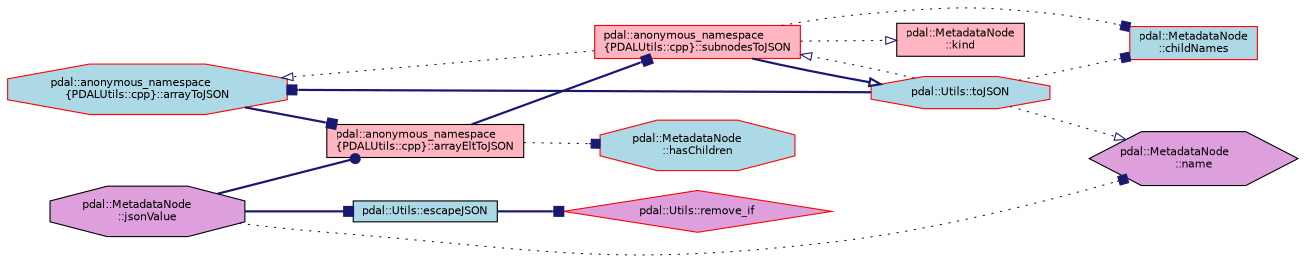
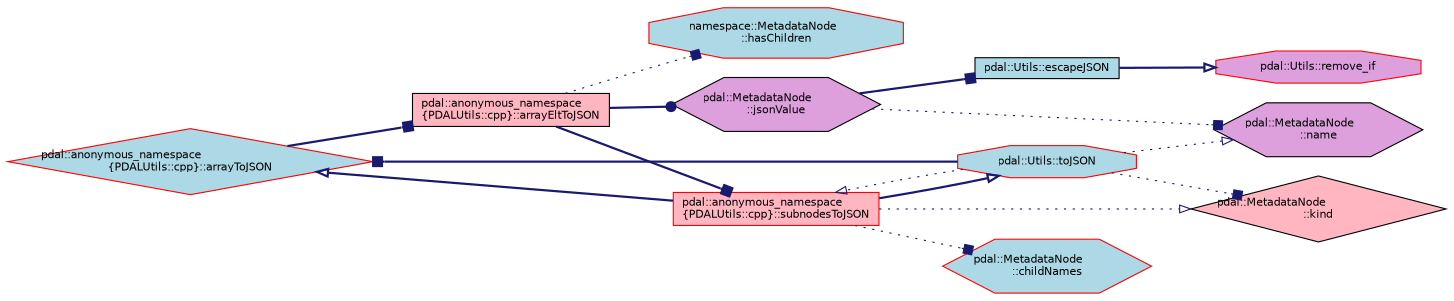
(961, 40) -> (1318, 209)
(1194, 43) -> (1047, 266)
(444, 64) -> (501, 187)
(1069, 70) -> (1171, 183)
(147, 89) -> (190, 162)
(698, 145) -> (776, 33)
(284, 177) -> (638, 107)
(147, 211) -> (776, 104)
(525, 211) -> (1162, 68)
(698, 211) -> (1318, 67)
